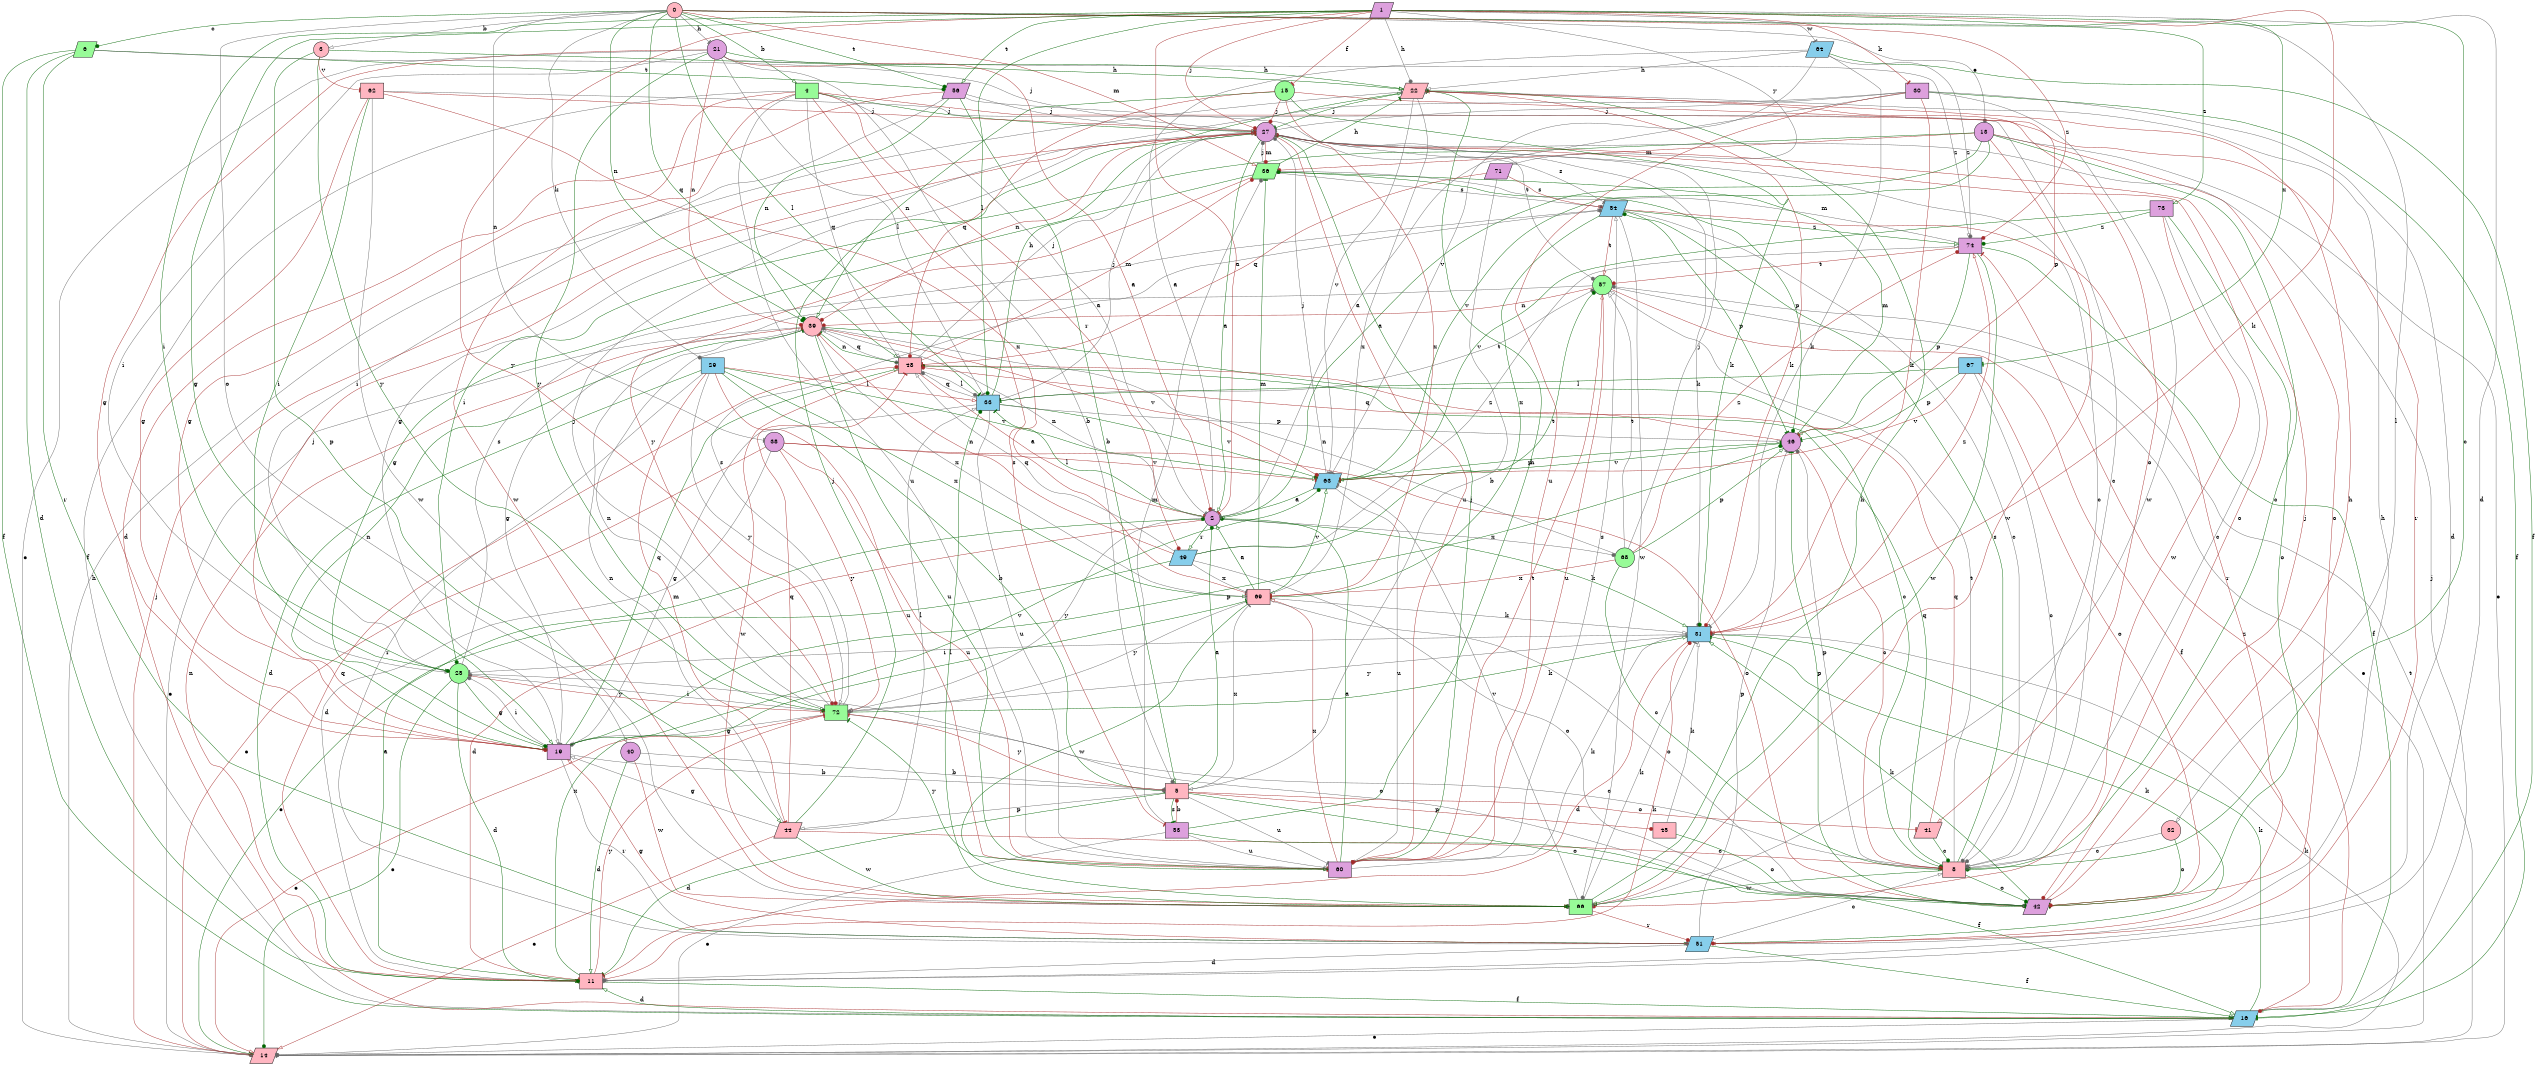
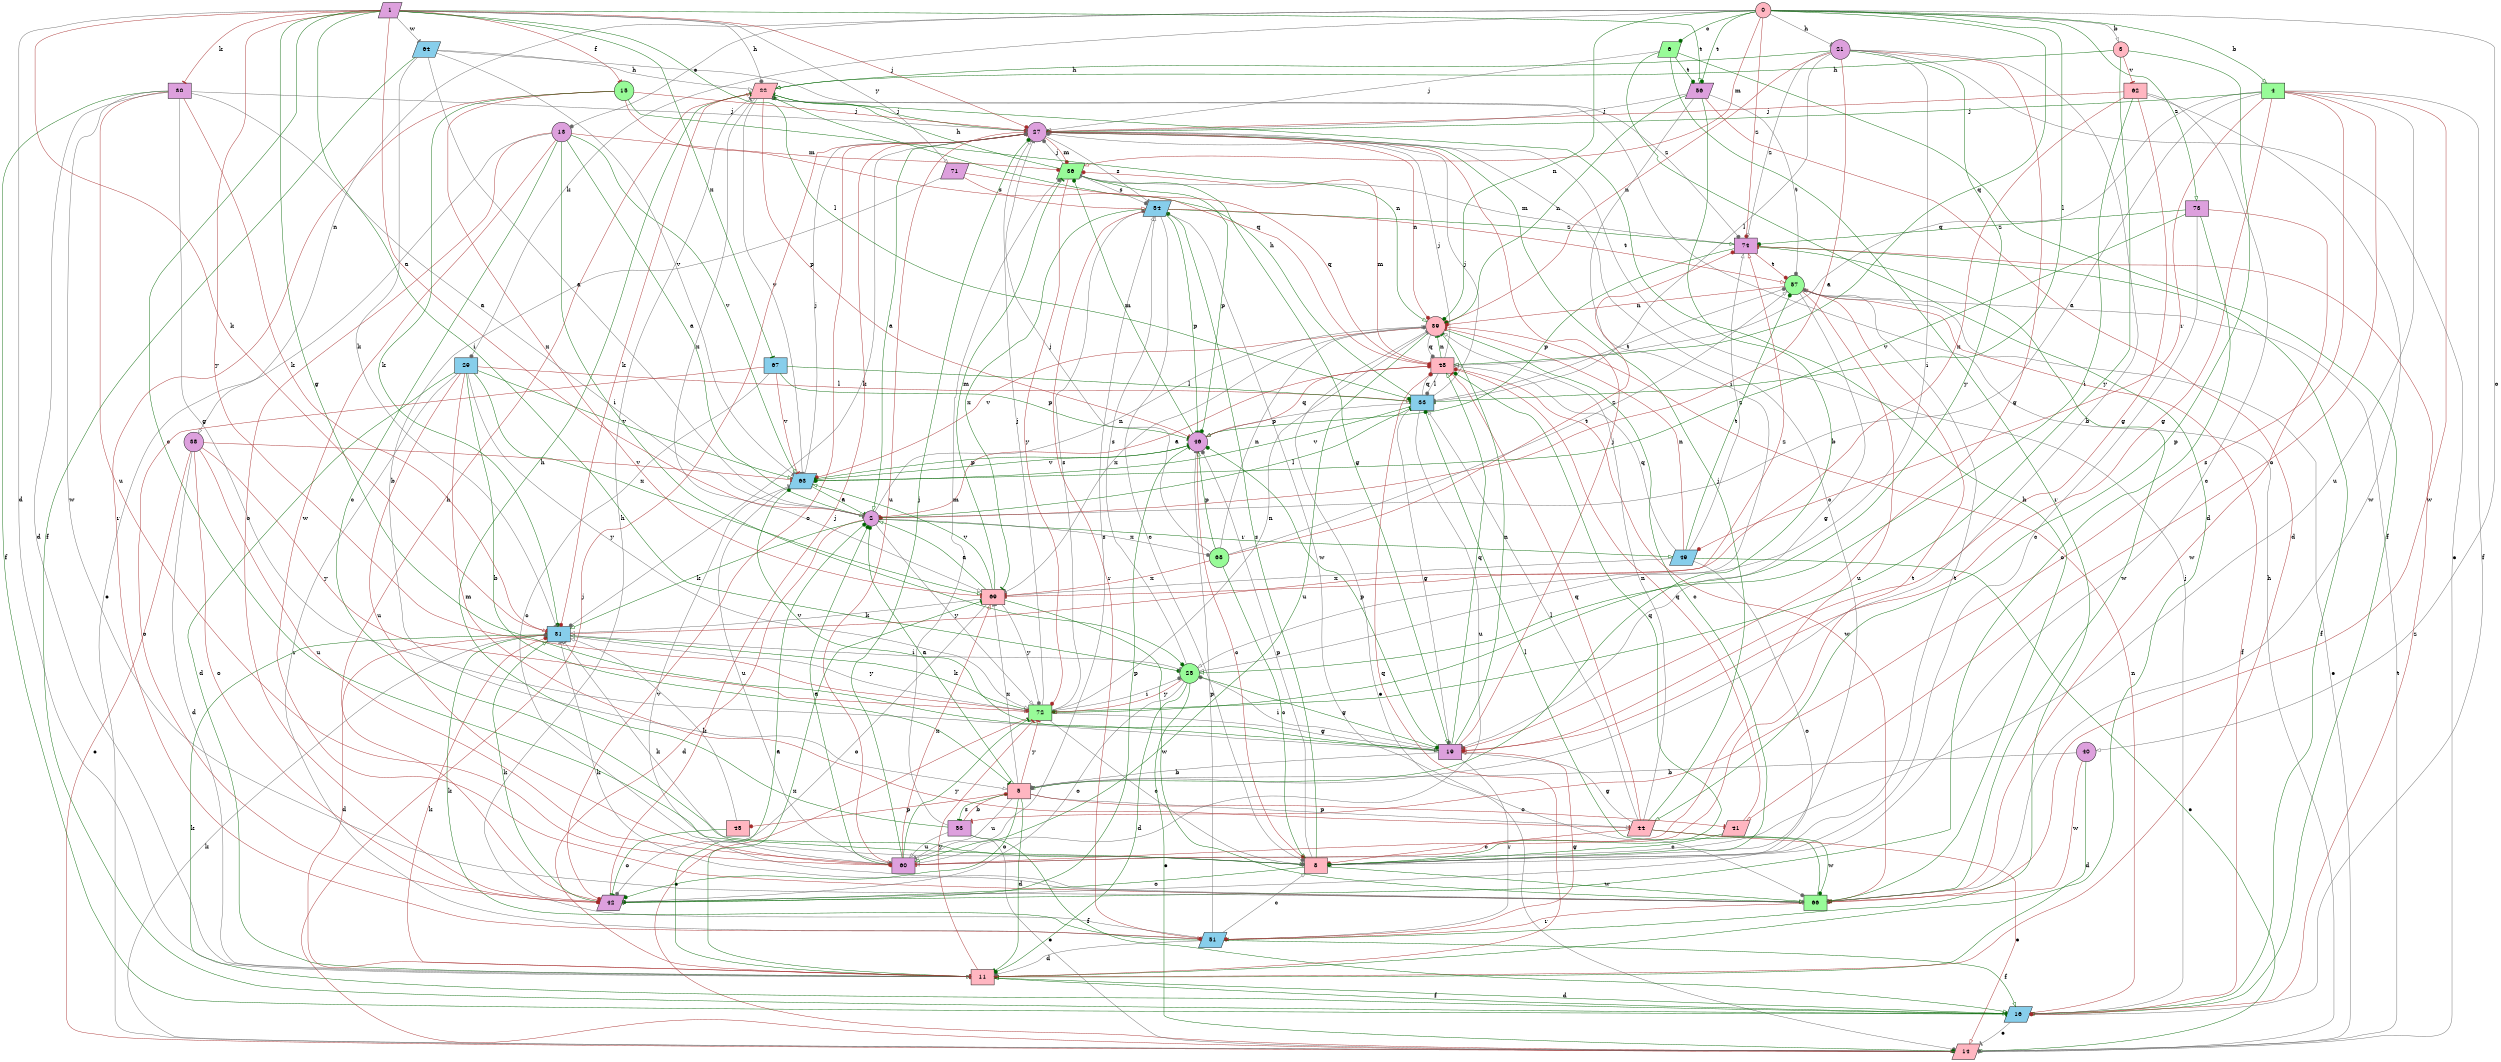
(493, 212) -> (789, 25)
(2171, 830) -> none
